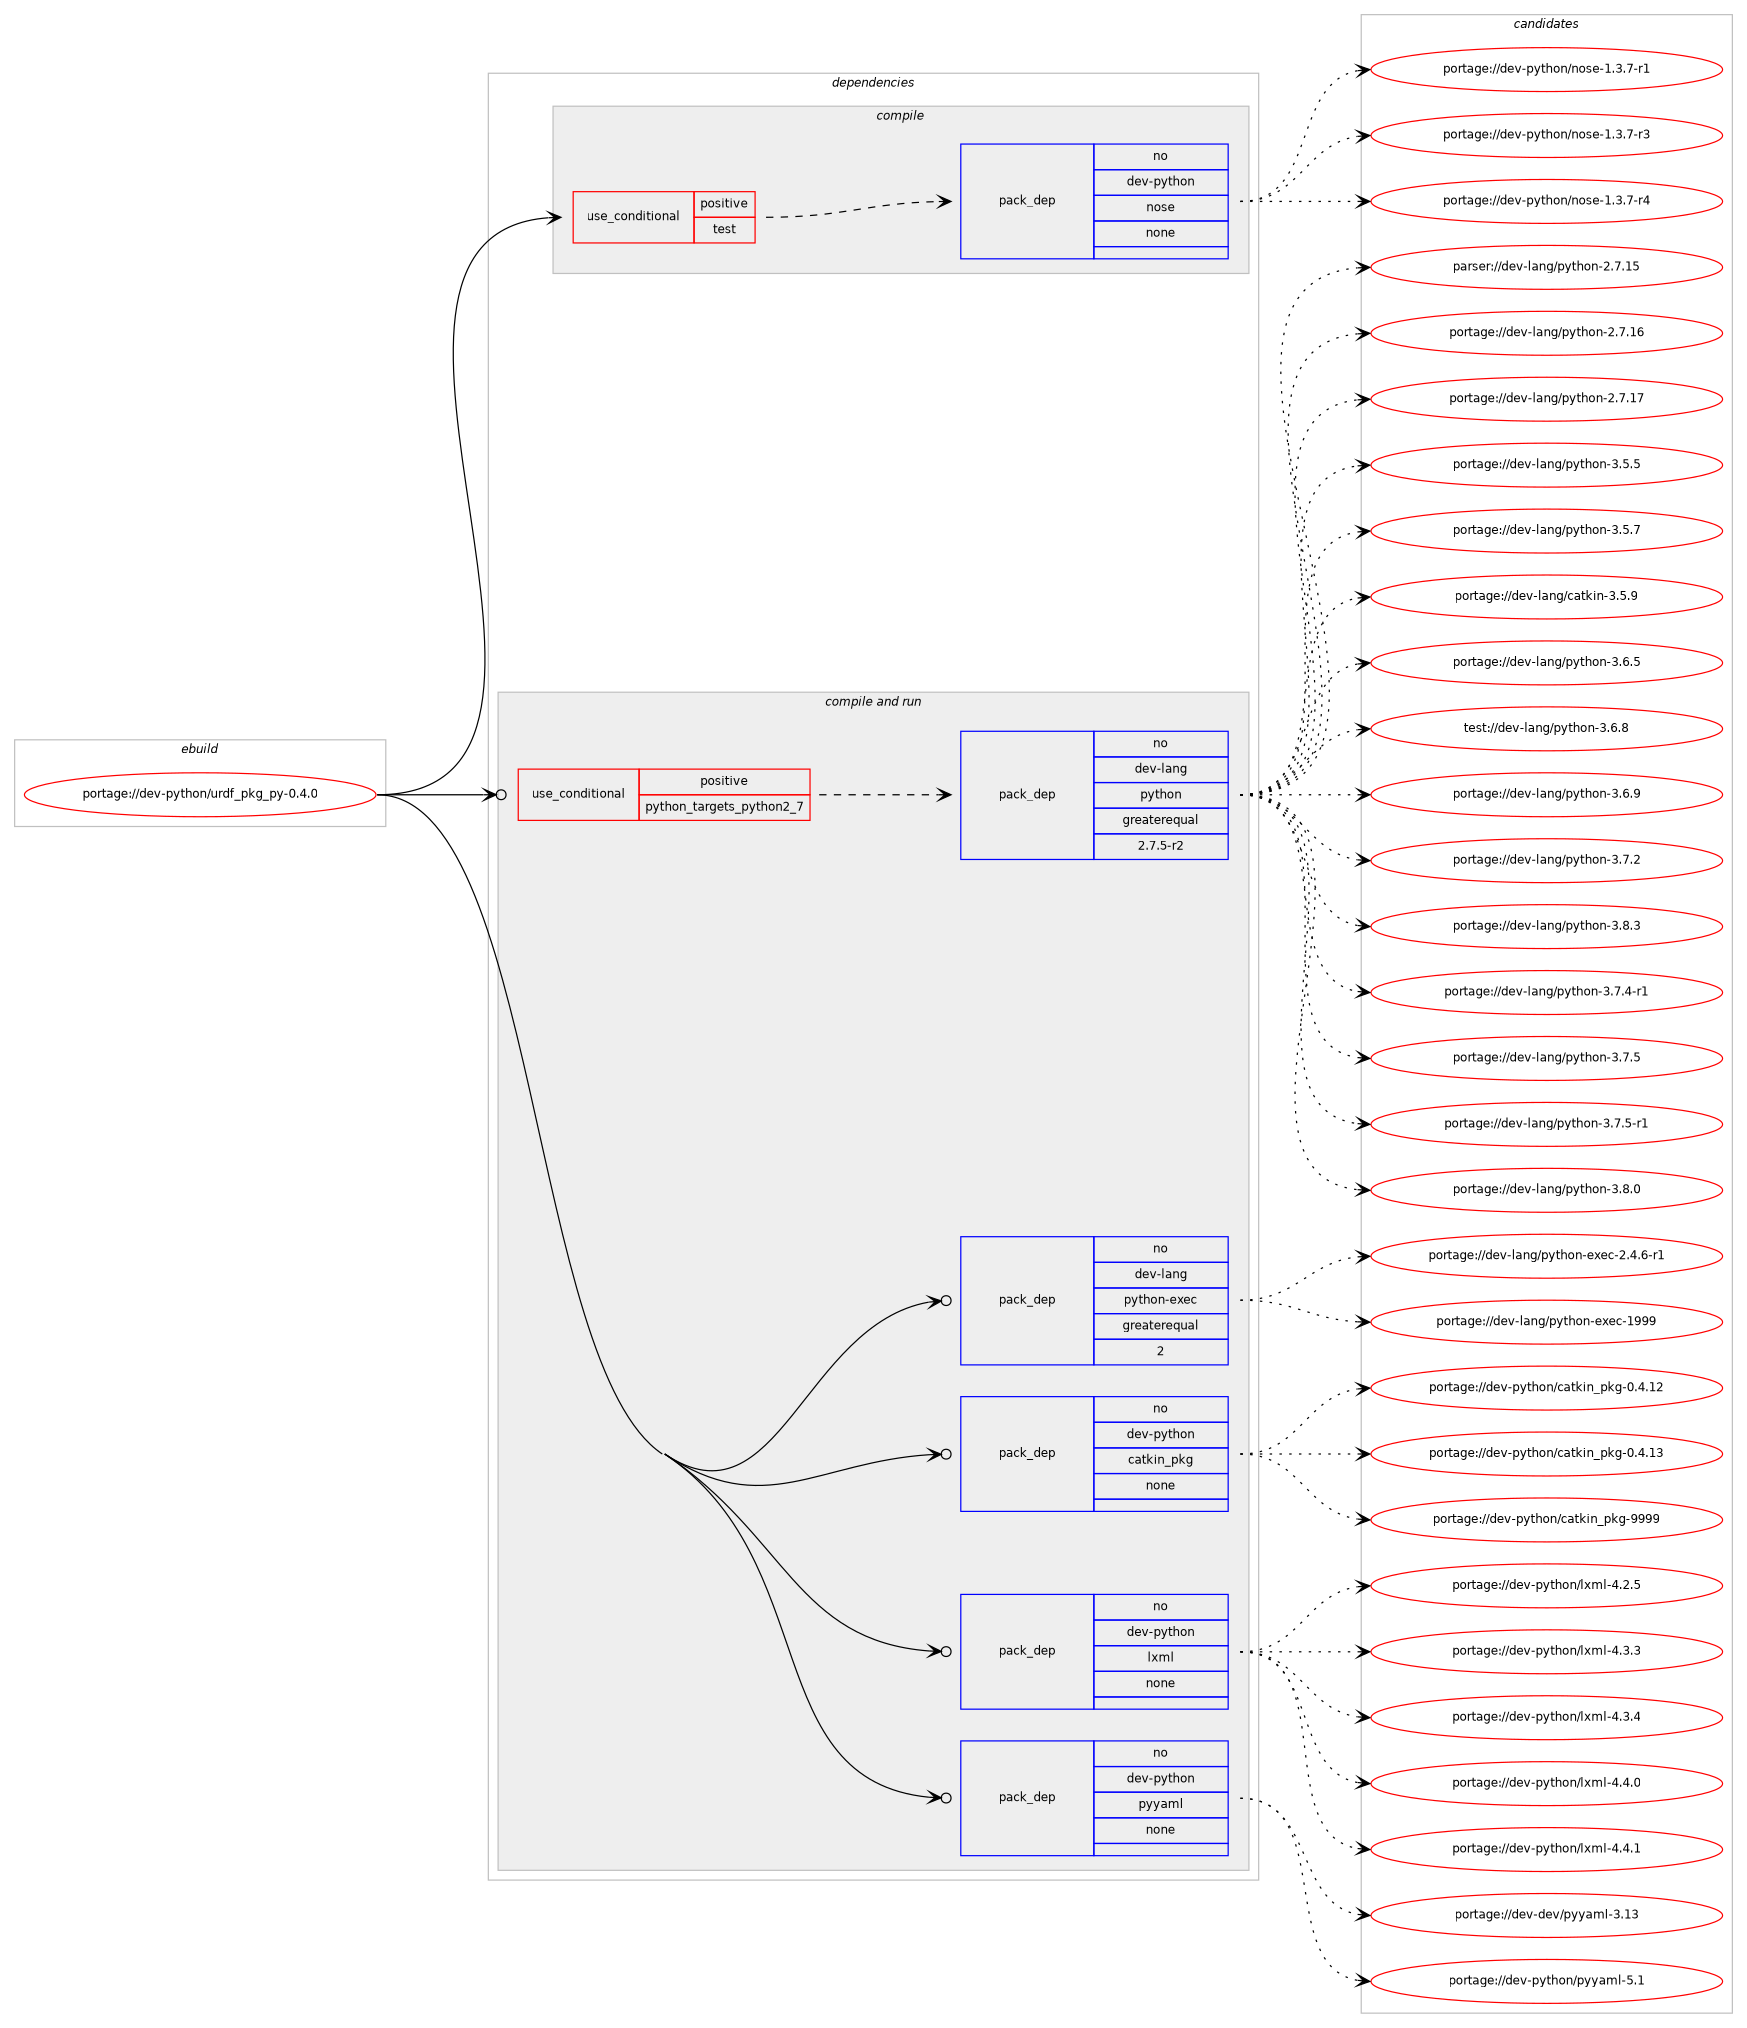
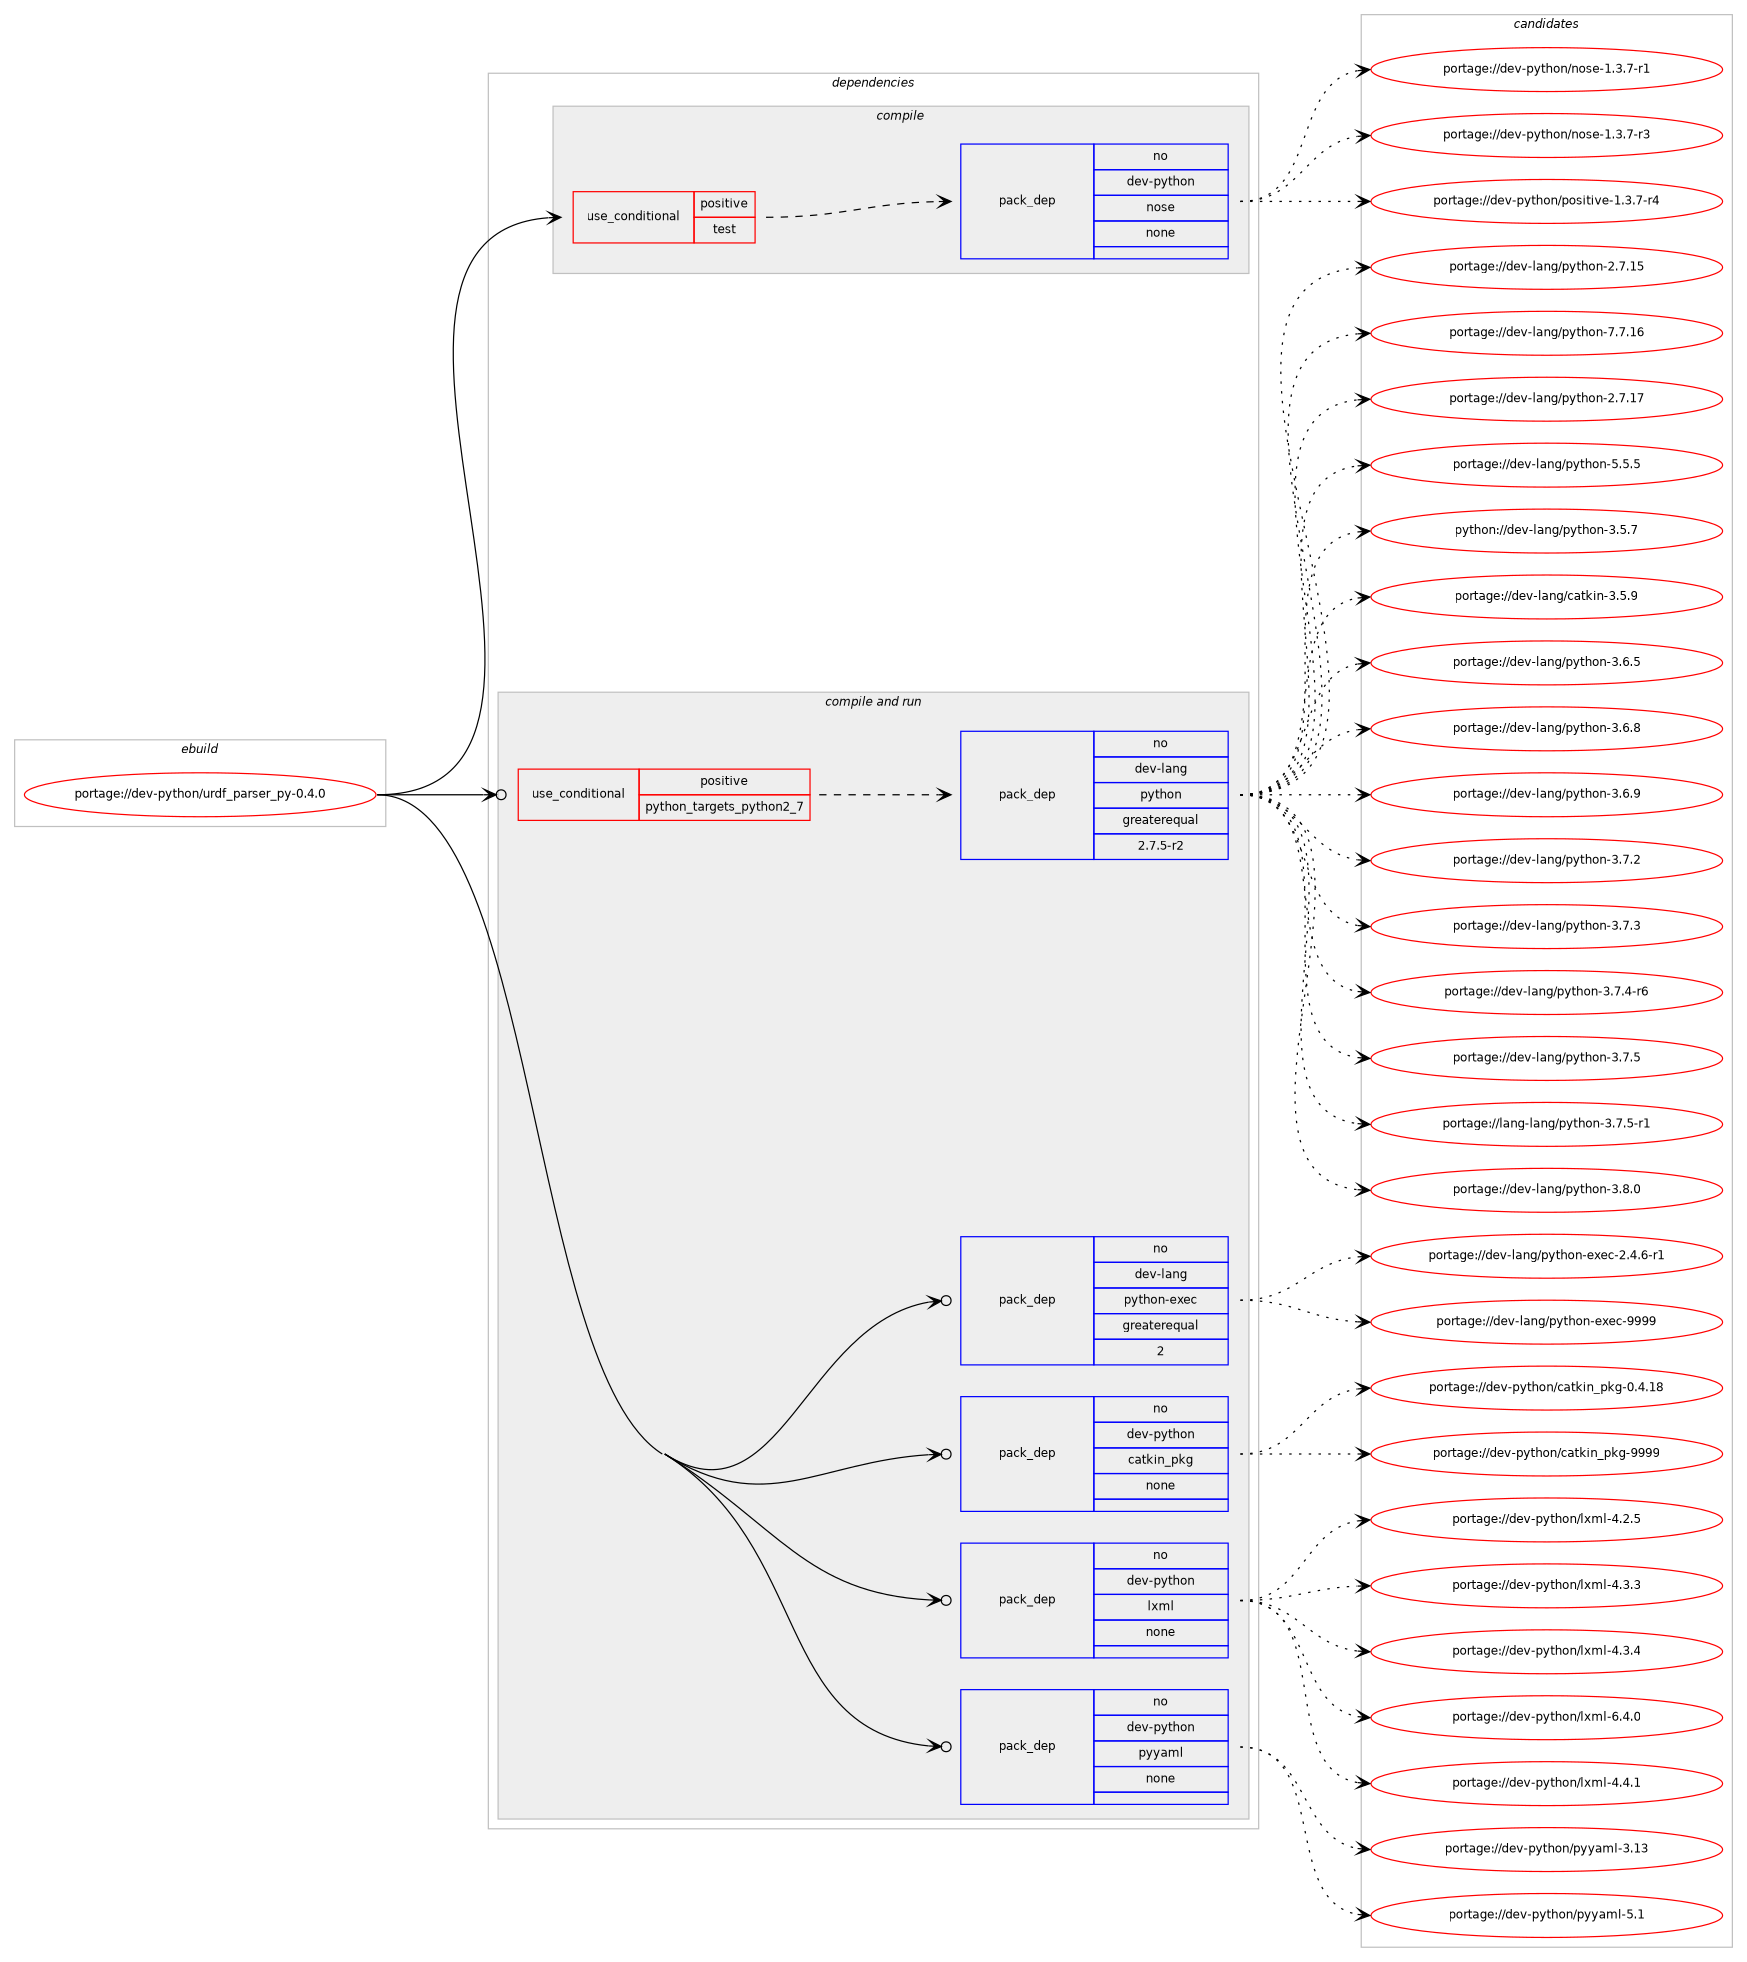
(1547, 201) -> (1547, 201)
(1547, 267) -> (1547, 267)
(1547, 333) -> (1547, 333)
(1547, 465) -> (1547, 465)
(1547, 531) -> (1547, 531)
(1547, 729) -> (1547, 729)
(200, 795) -> (200, 795)
(1547, 927) -> (1547, 927)
(1547, 993) -> (1547, 993)
(1547, 1124) -> (1547, 1124)
(1547, 1322) -> (1547, 1322)
(1547, 1388) -> (1547, 1388)
(1547, 1454) -> none
(1547, 1784) -> (1547, 1718)
(1547, 1915) -> (1547, 1850)
